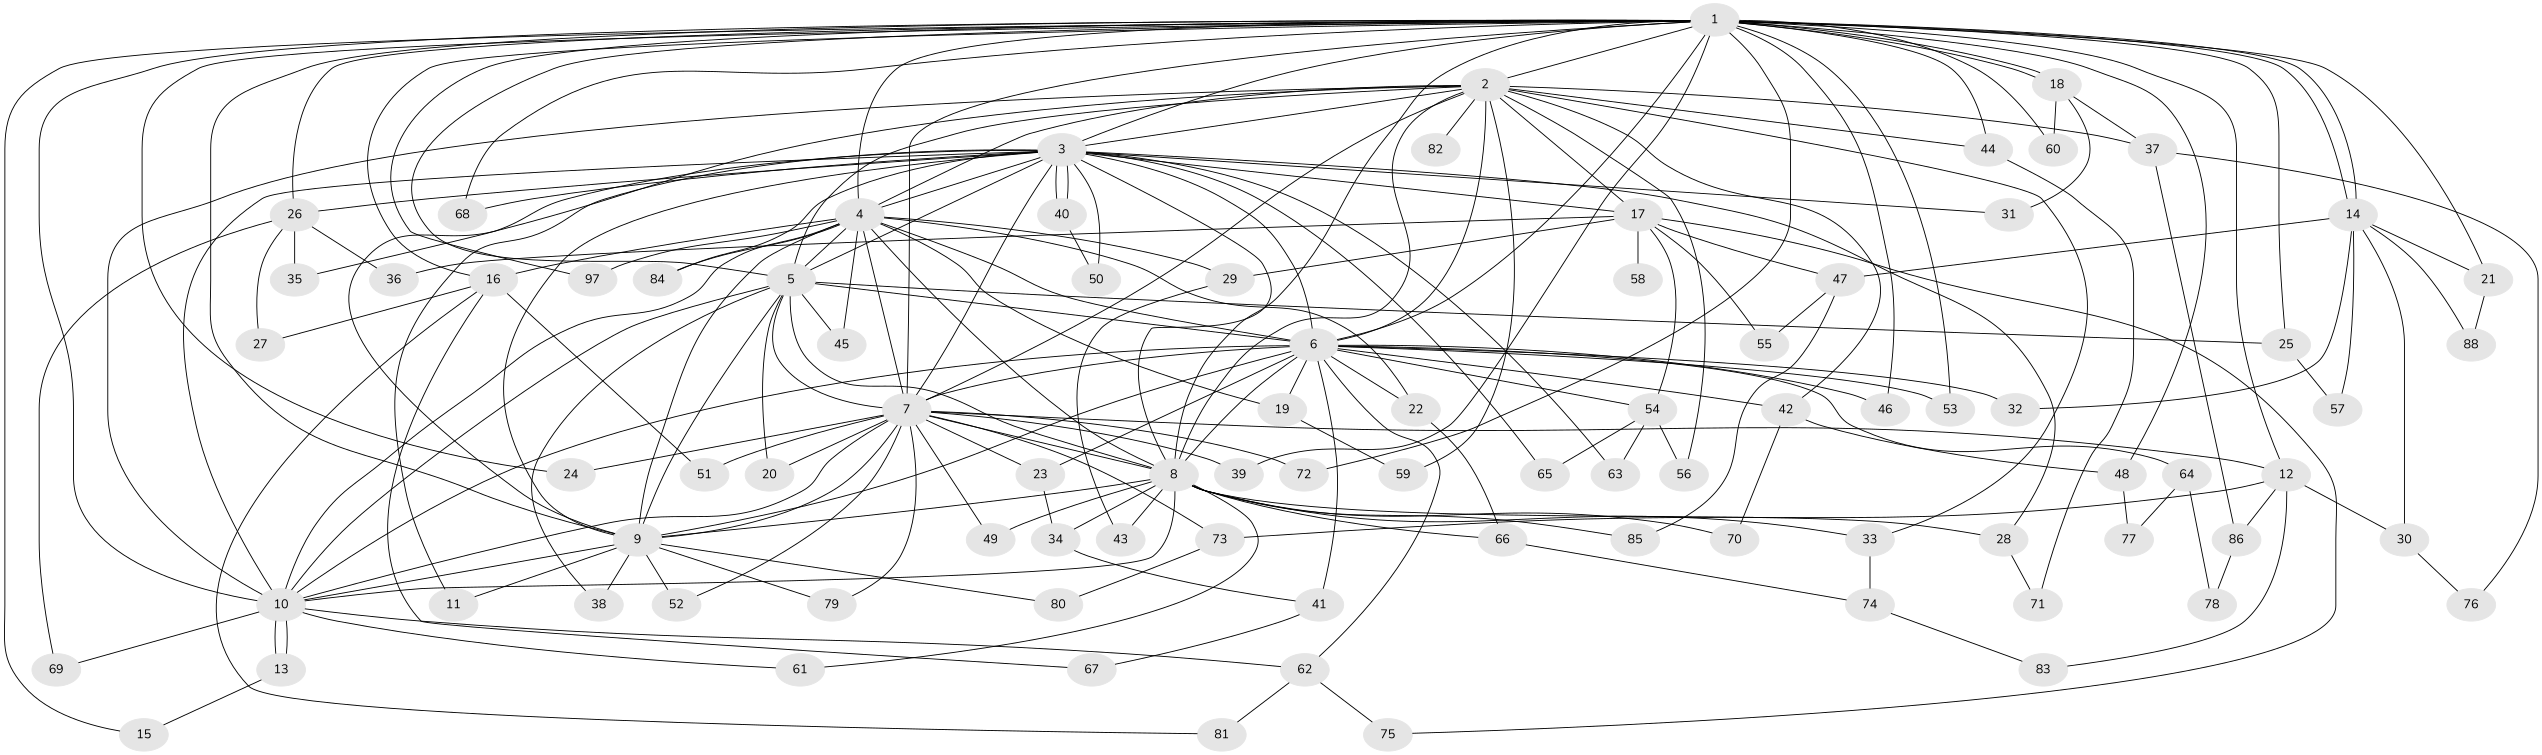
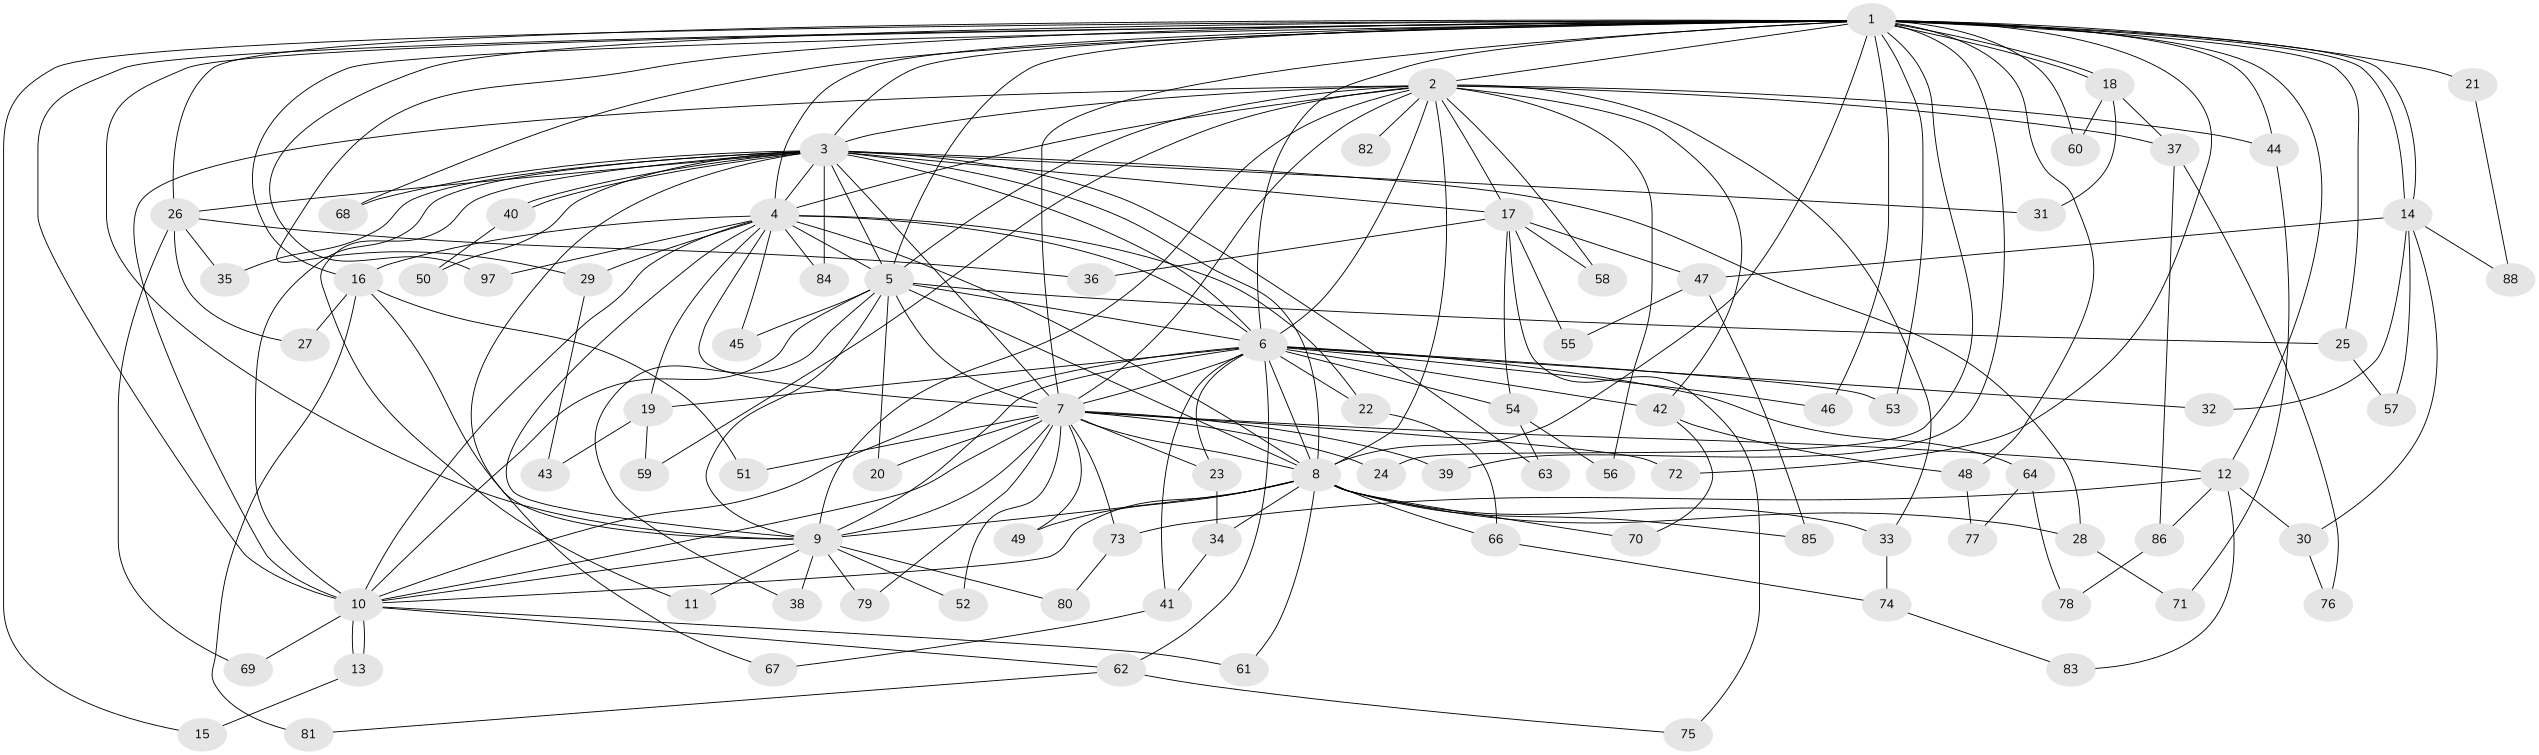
none -> (1524, 178)
(1434, 247) -> (878, 45)
(2421, 247) -> none
(1545, 475) -> none
(1147, 507) -> (602, 439)
